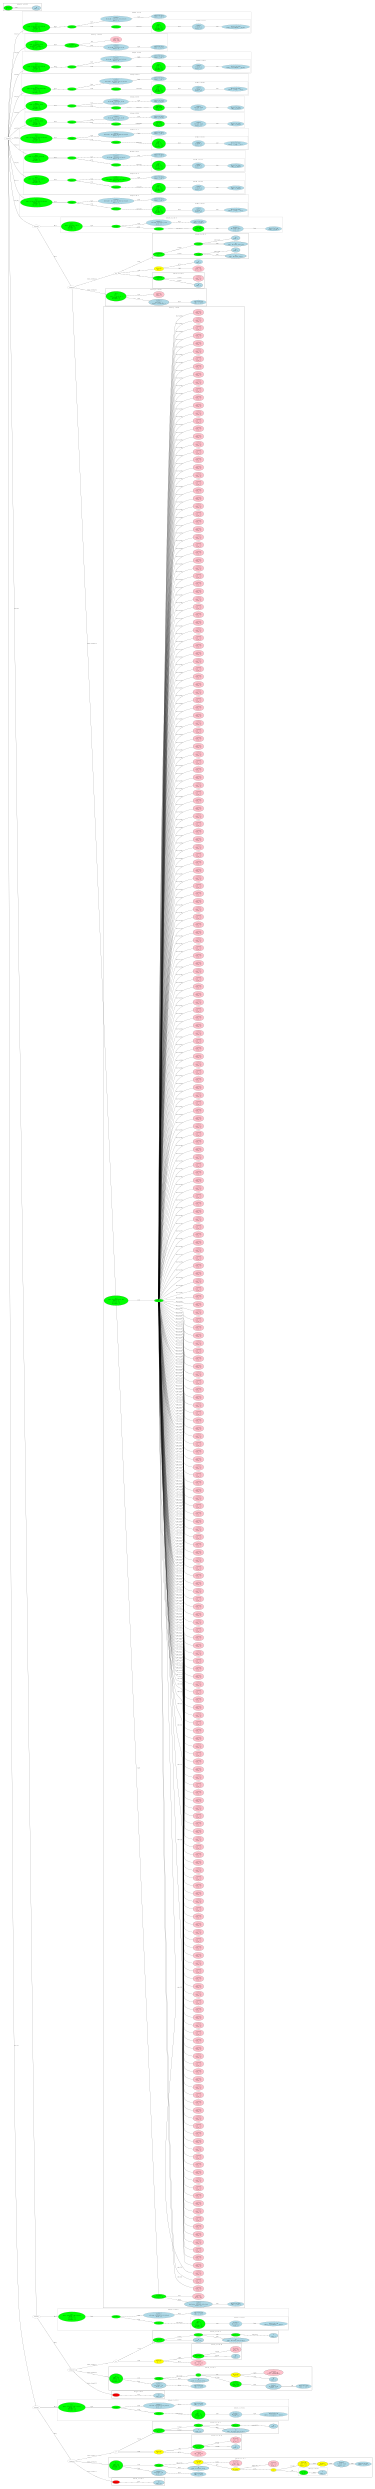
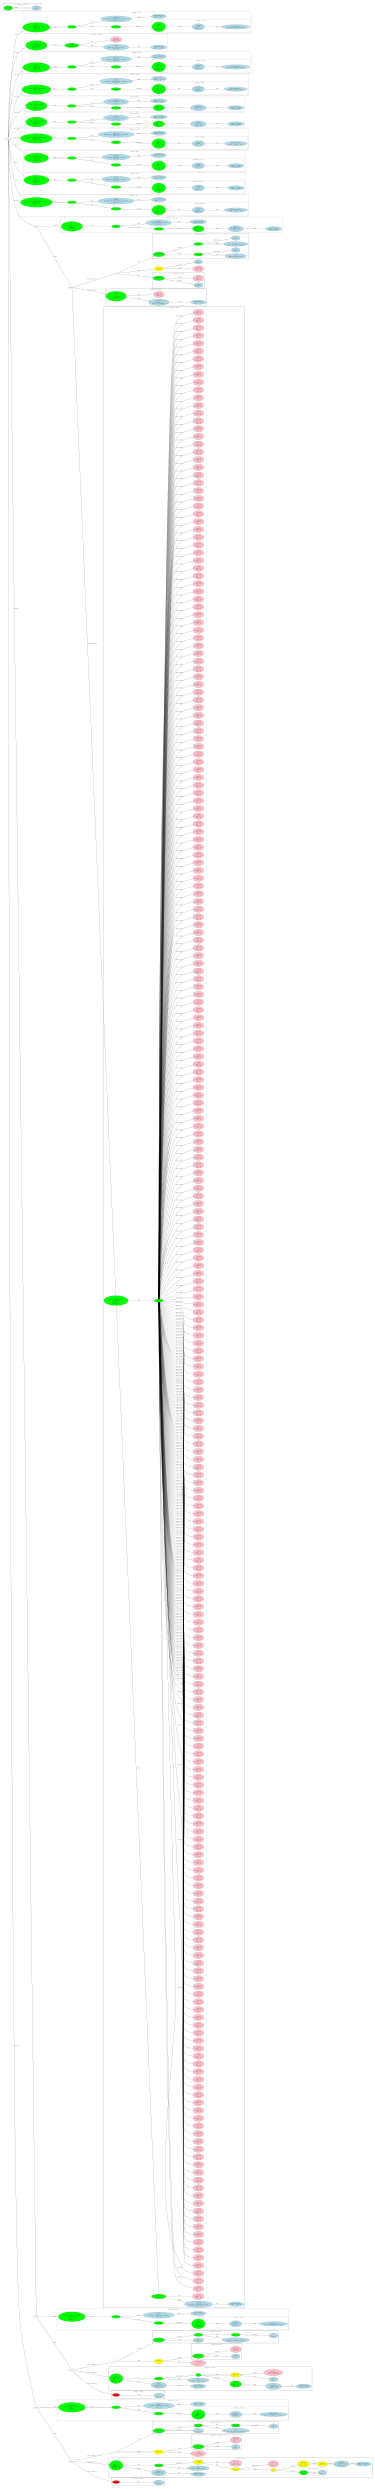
(116, 179) -> (116, 179)
